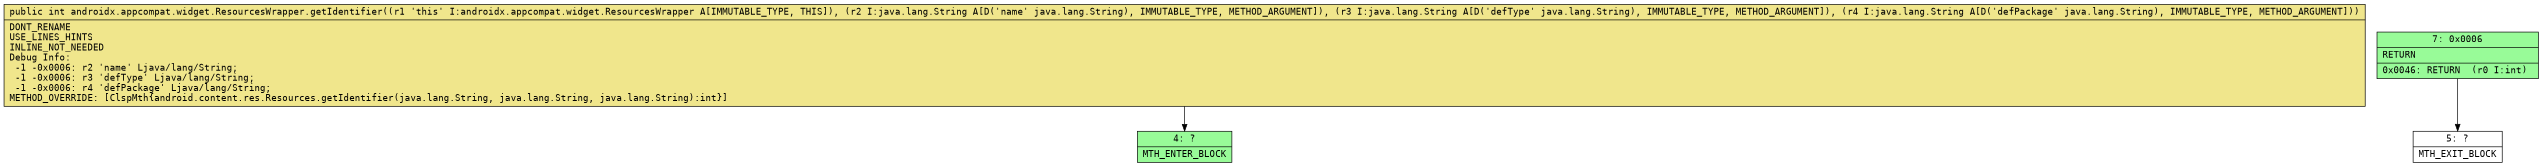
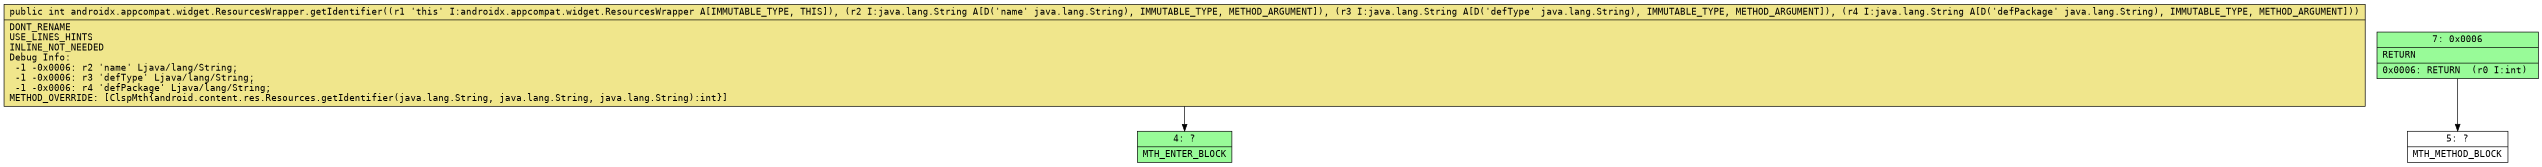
(2458, 71) -> (2458, 71)
(2458, 154) -> (2458, 154)
